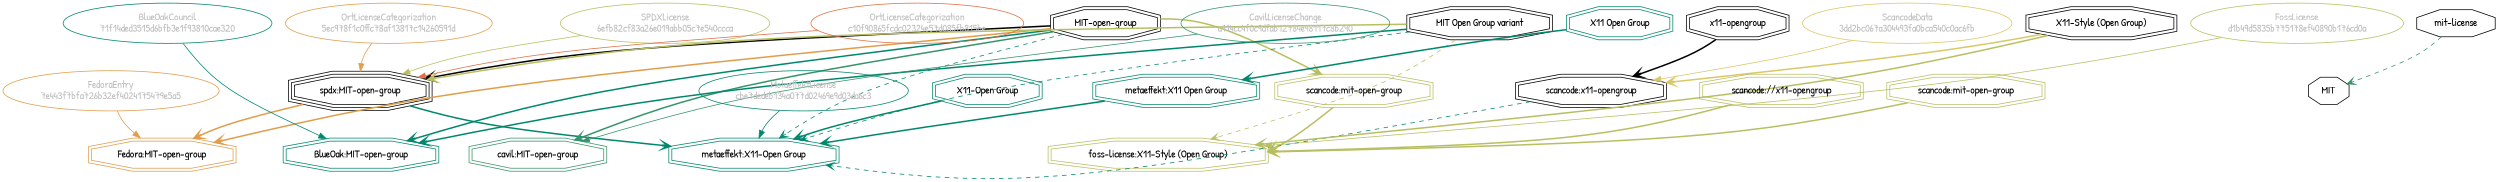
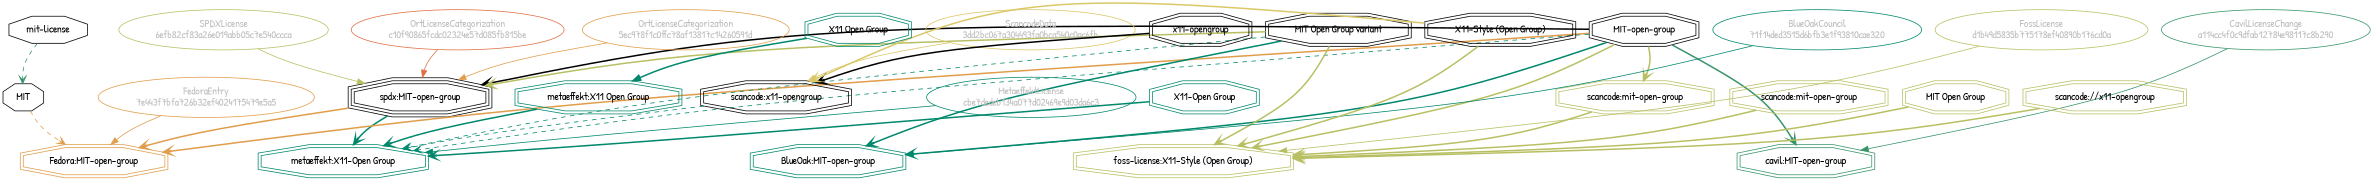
(1408, 52) -> (689, 61)
none -> (1956, 97)
(1341, 99) -> (1284, 103)
none -> (1432, 111)
none -> (42, 128)
